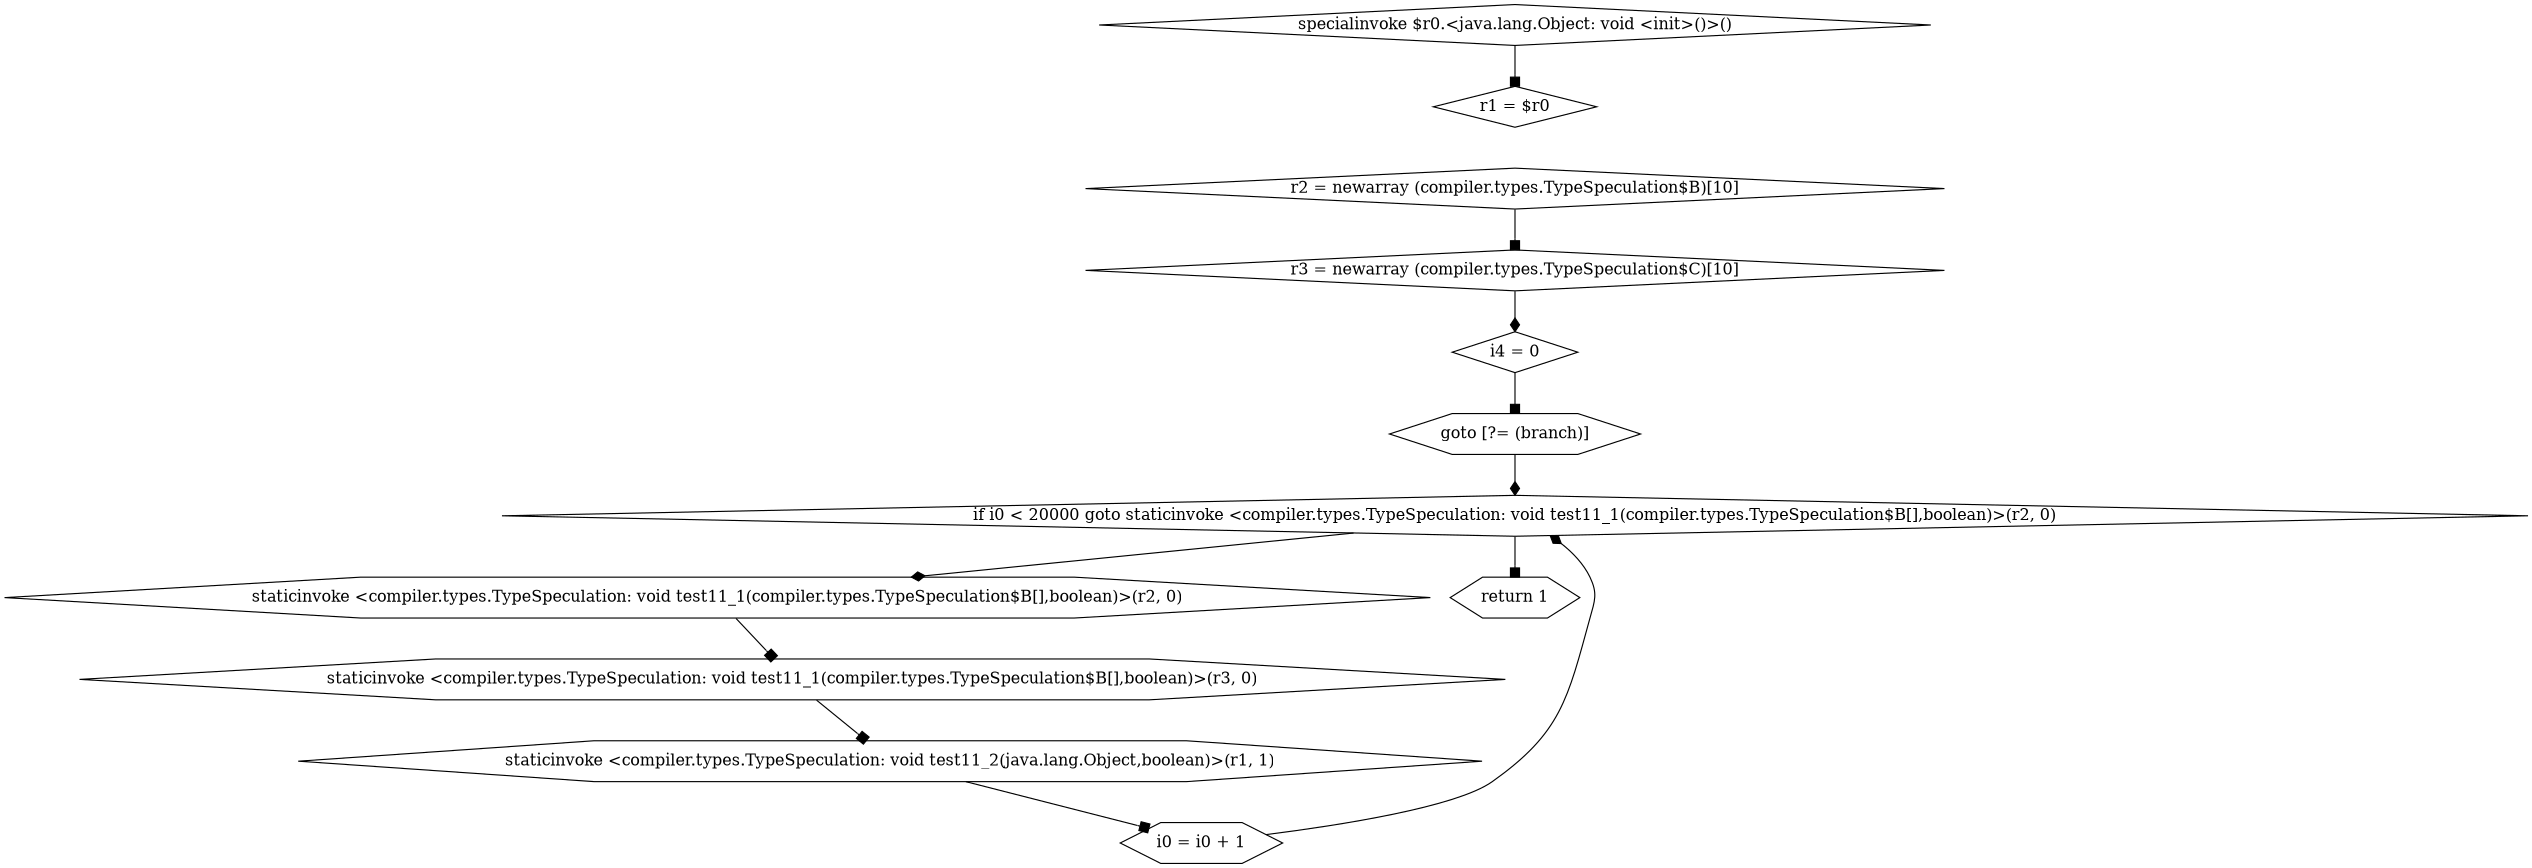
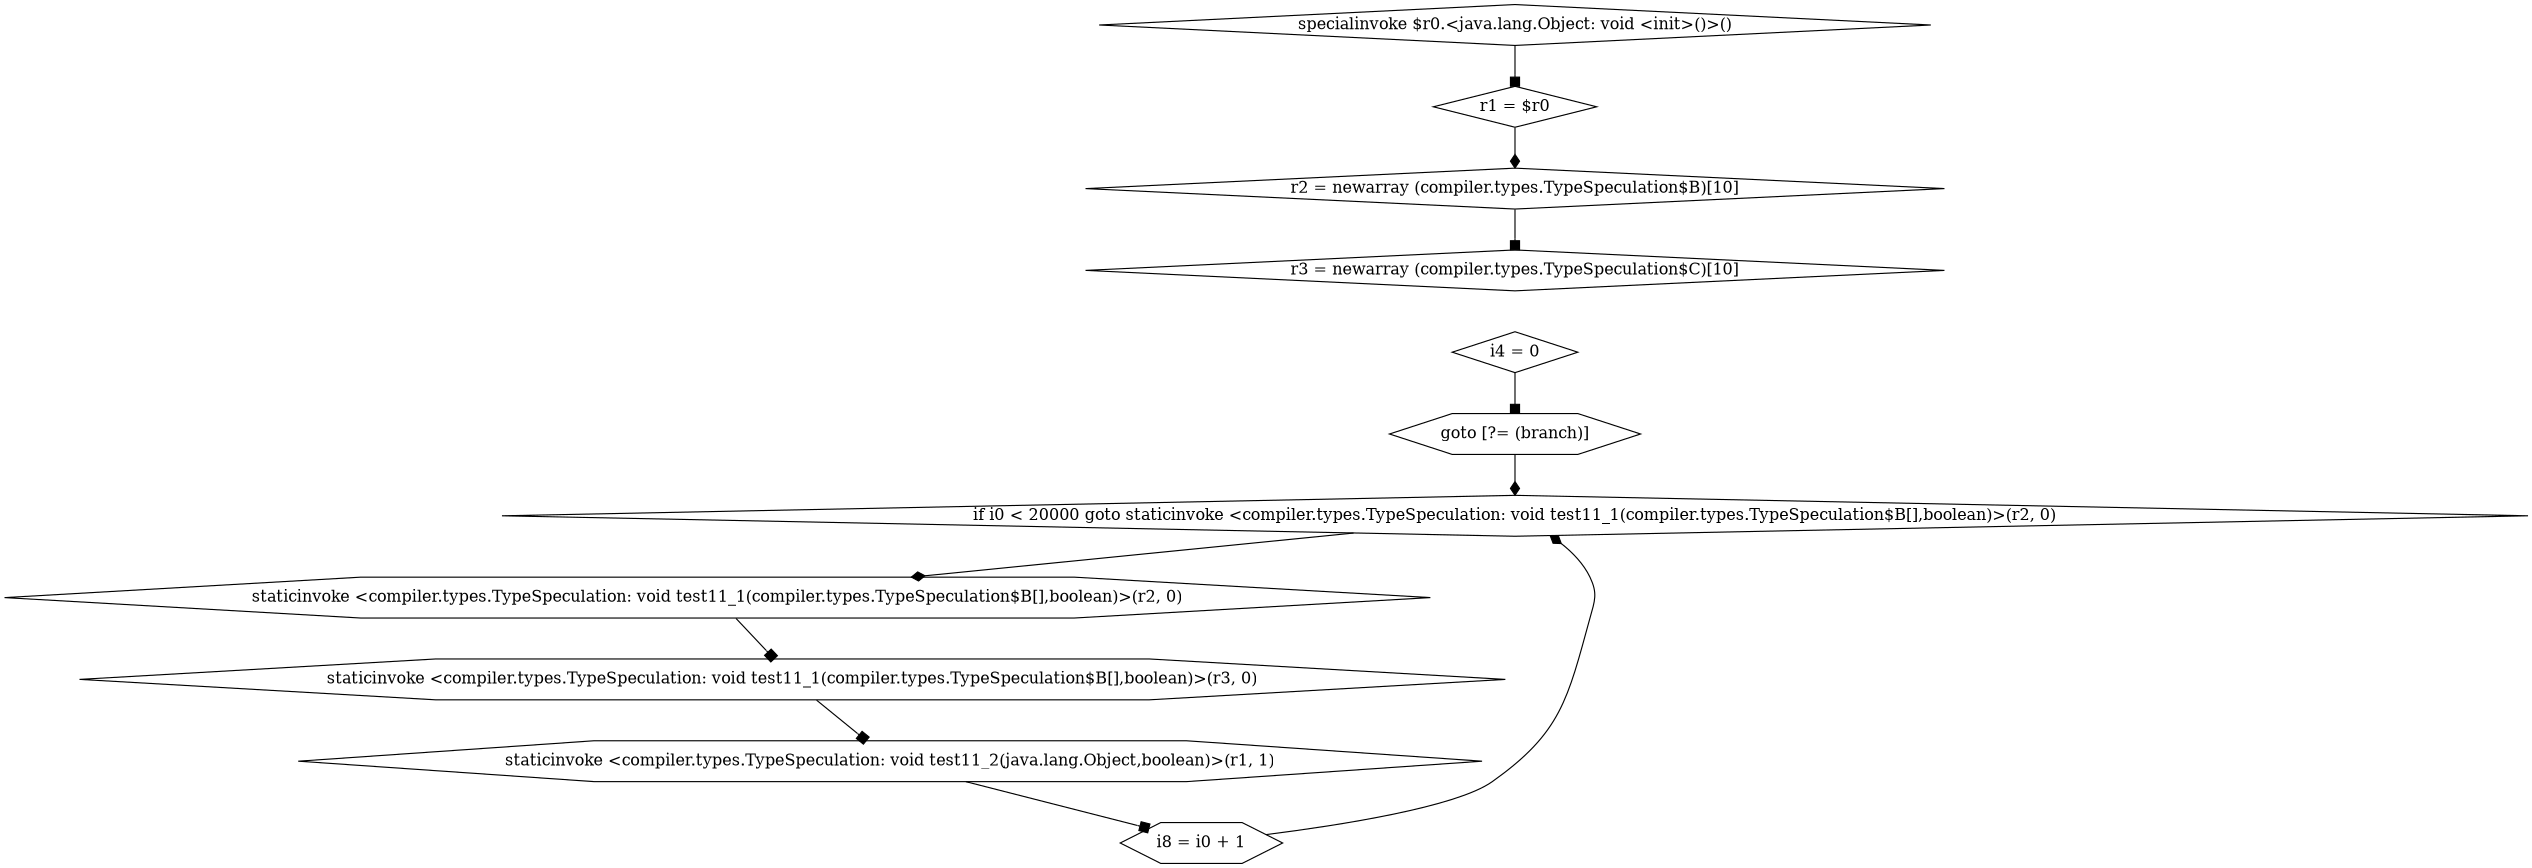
none -> (1515, 141)
(1515, 305) -> none
(1515, 598) -> none
(1201, 843) -> (1201, 843)
